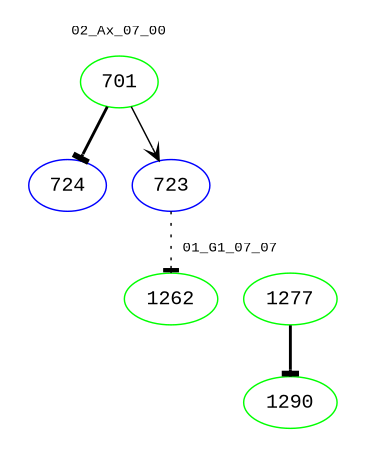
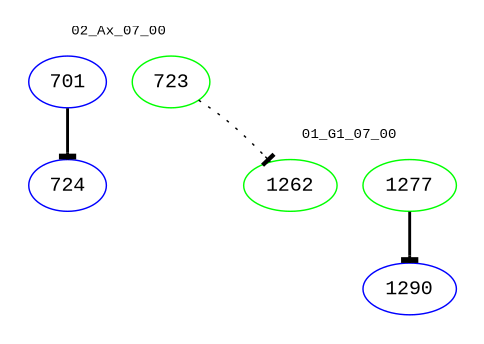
(119, 82) -> (68, 82)
(142, 127) -> none
(171, 185) -> (171, 82)
(231, 248) -> (350, 134)
(290, 402) -> (410, 289)
